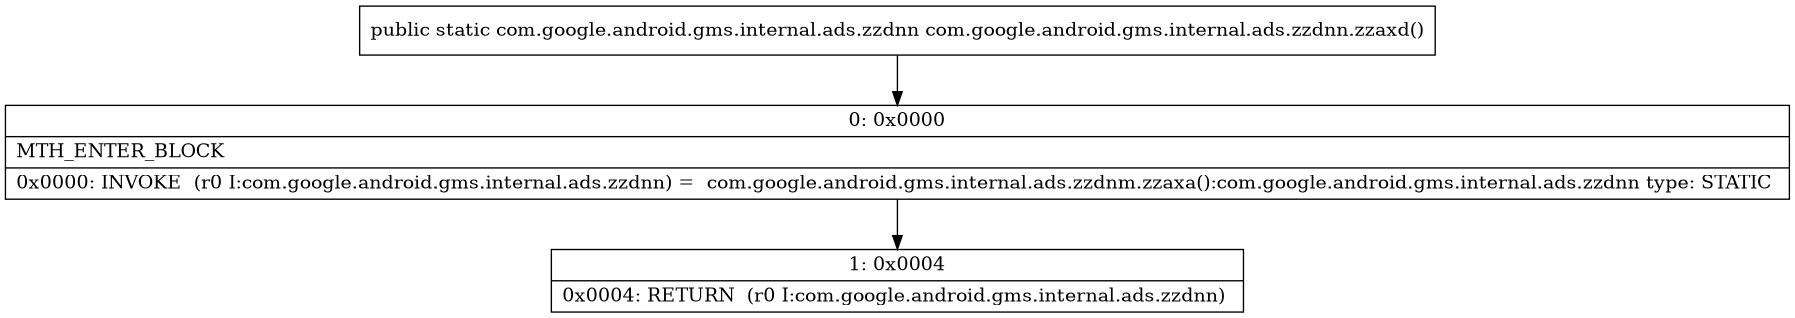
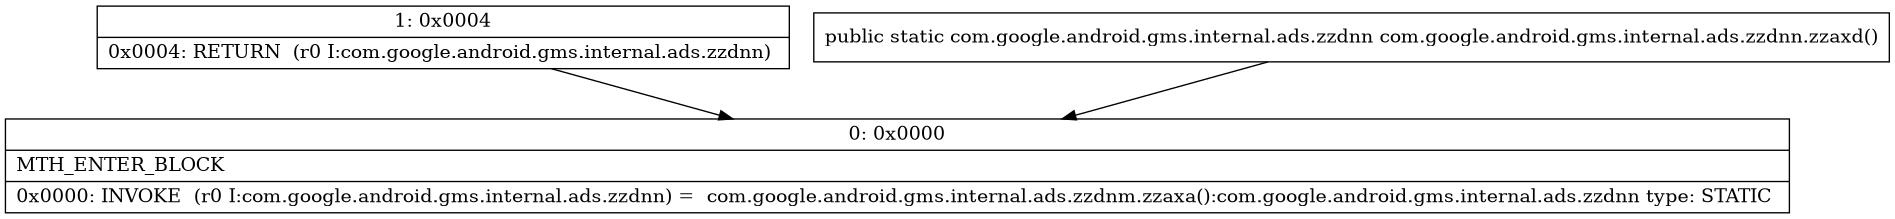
(897, 217) -> (636, 92)
